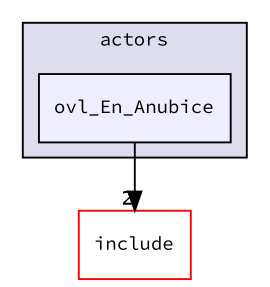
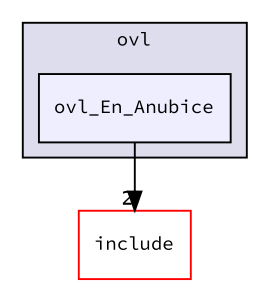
(135, 41) -> (135, 41)
